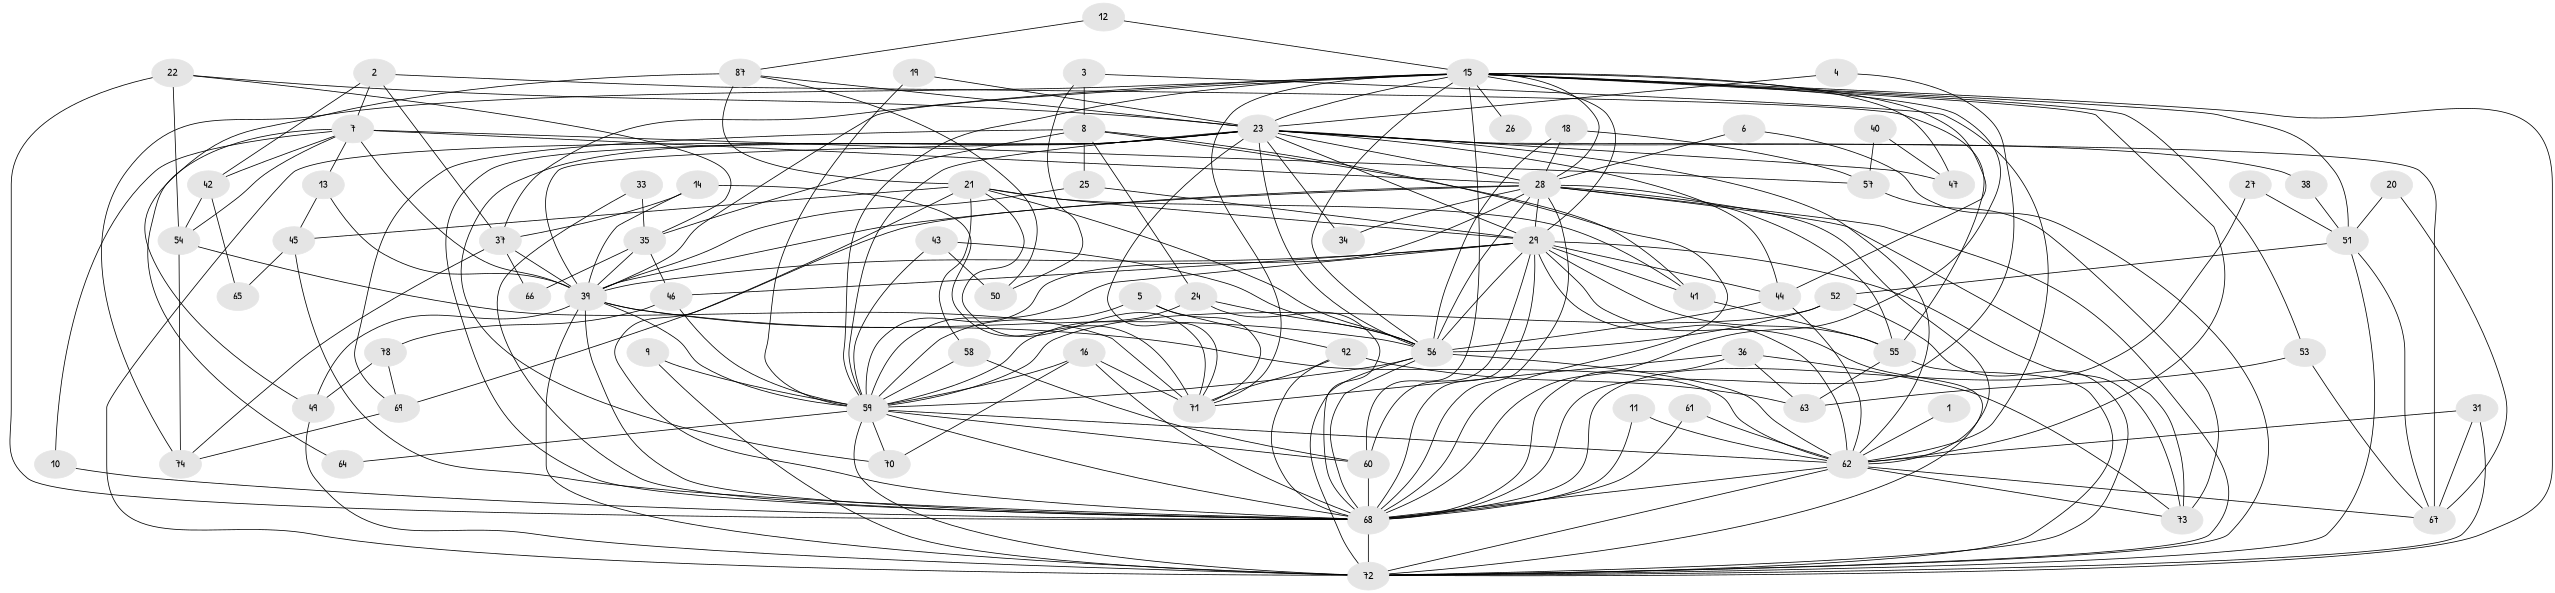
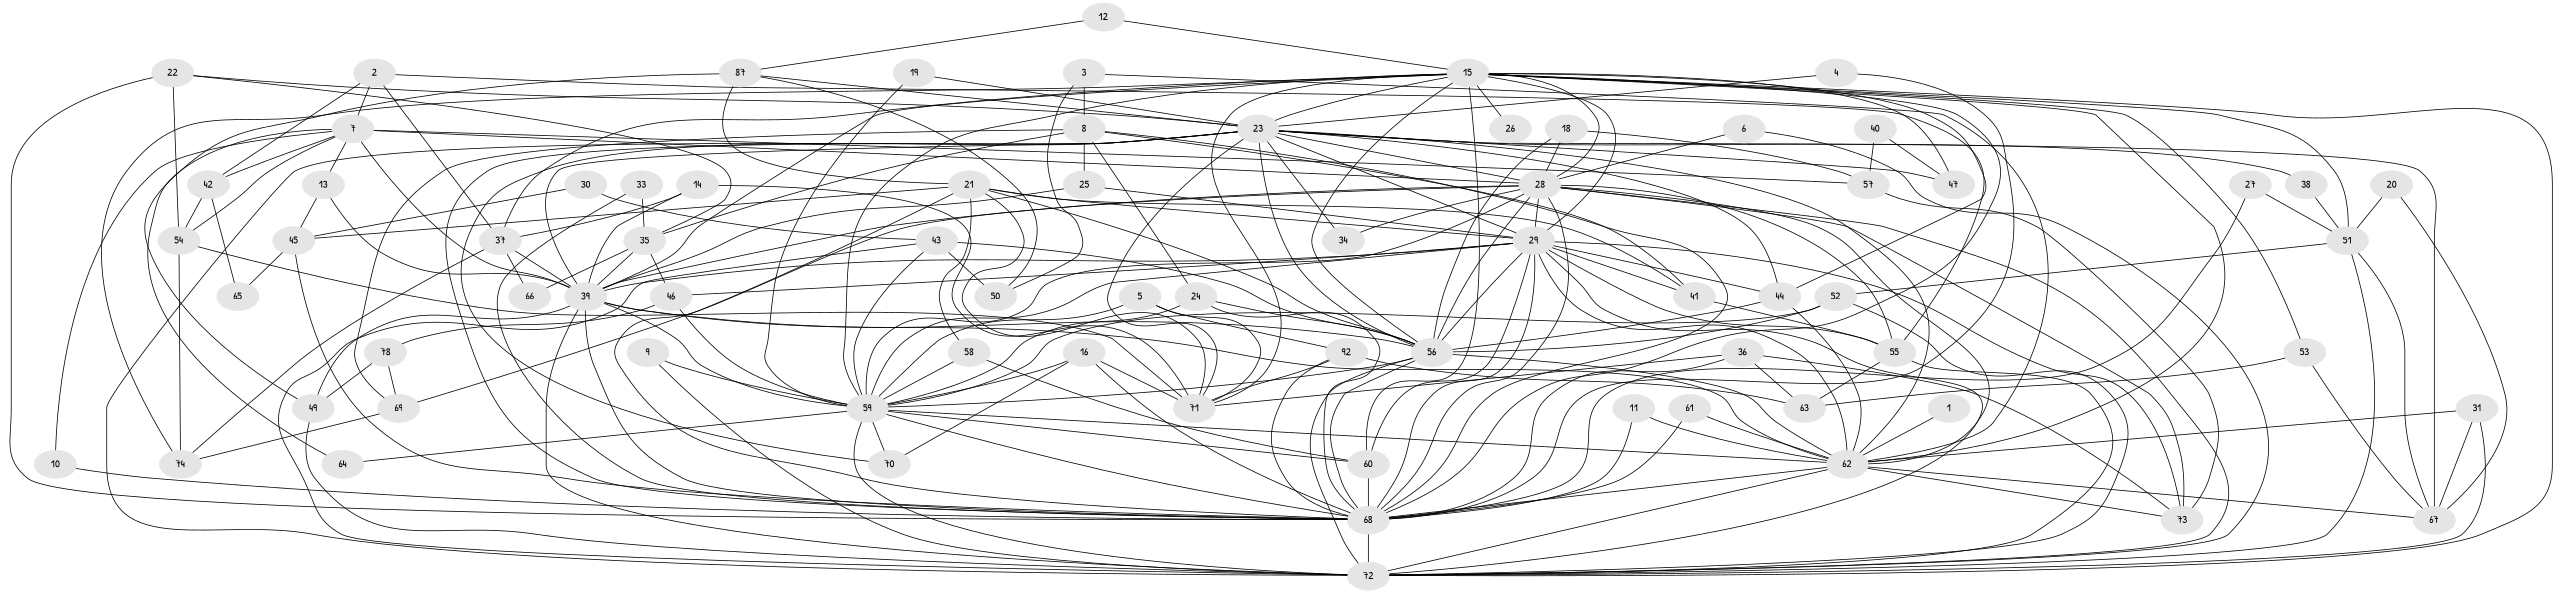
(961, 164) -> none
none -> (586, 185)
none -> (338, 532)
